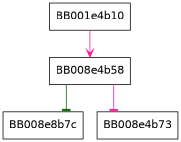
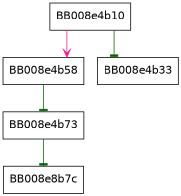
(90, 17) -> (90, 17)
none -> (138, 71)
(66, 96) -> (43, 151)
(114, 96) -> (43, 96)
